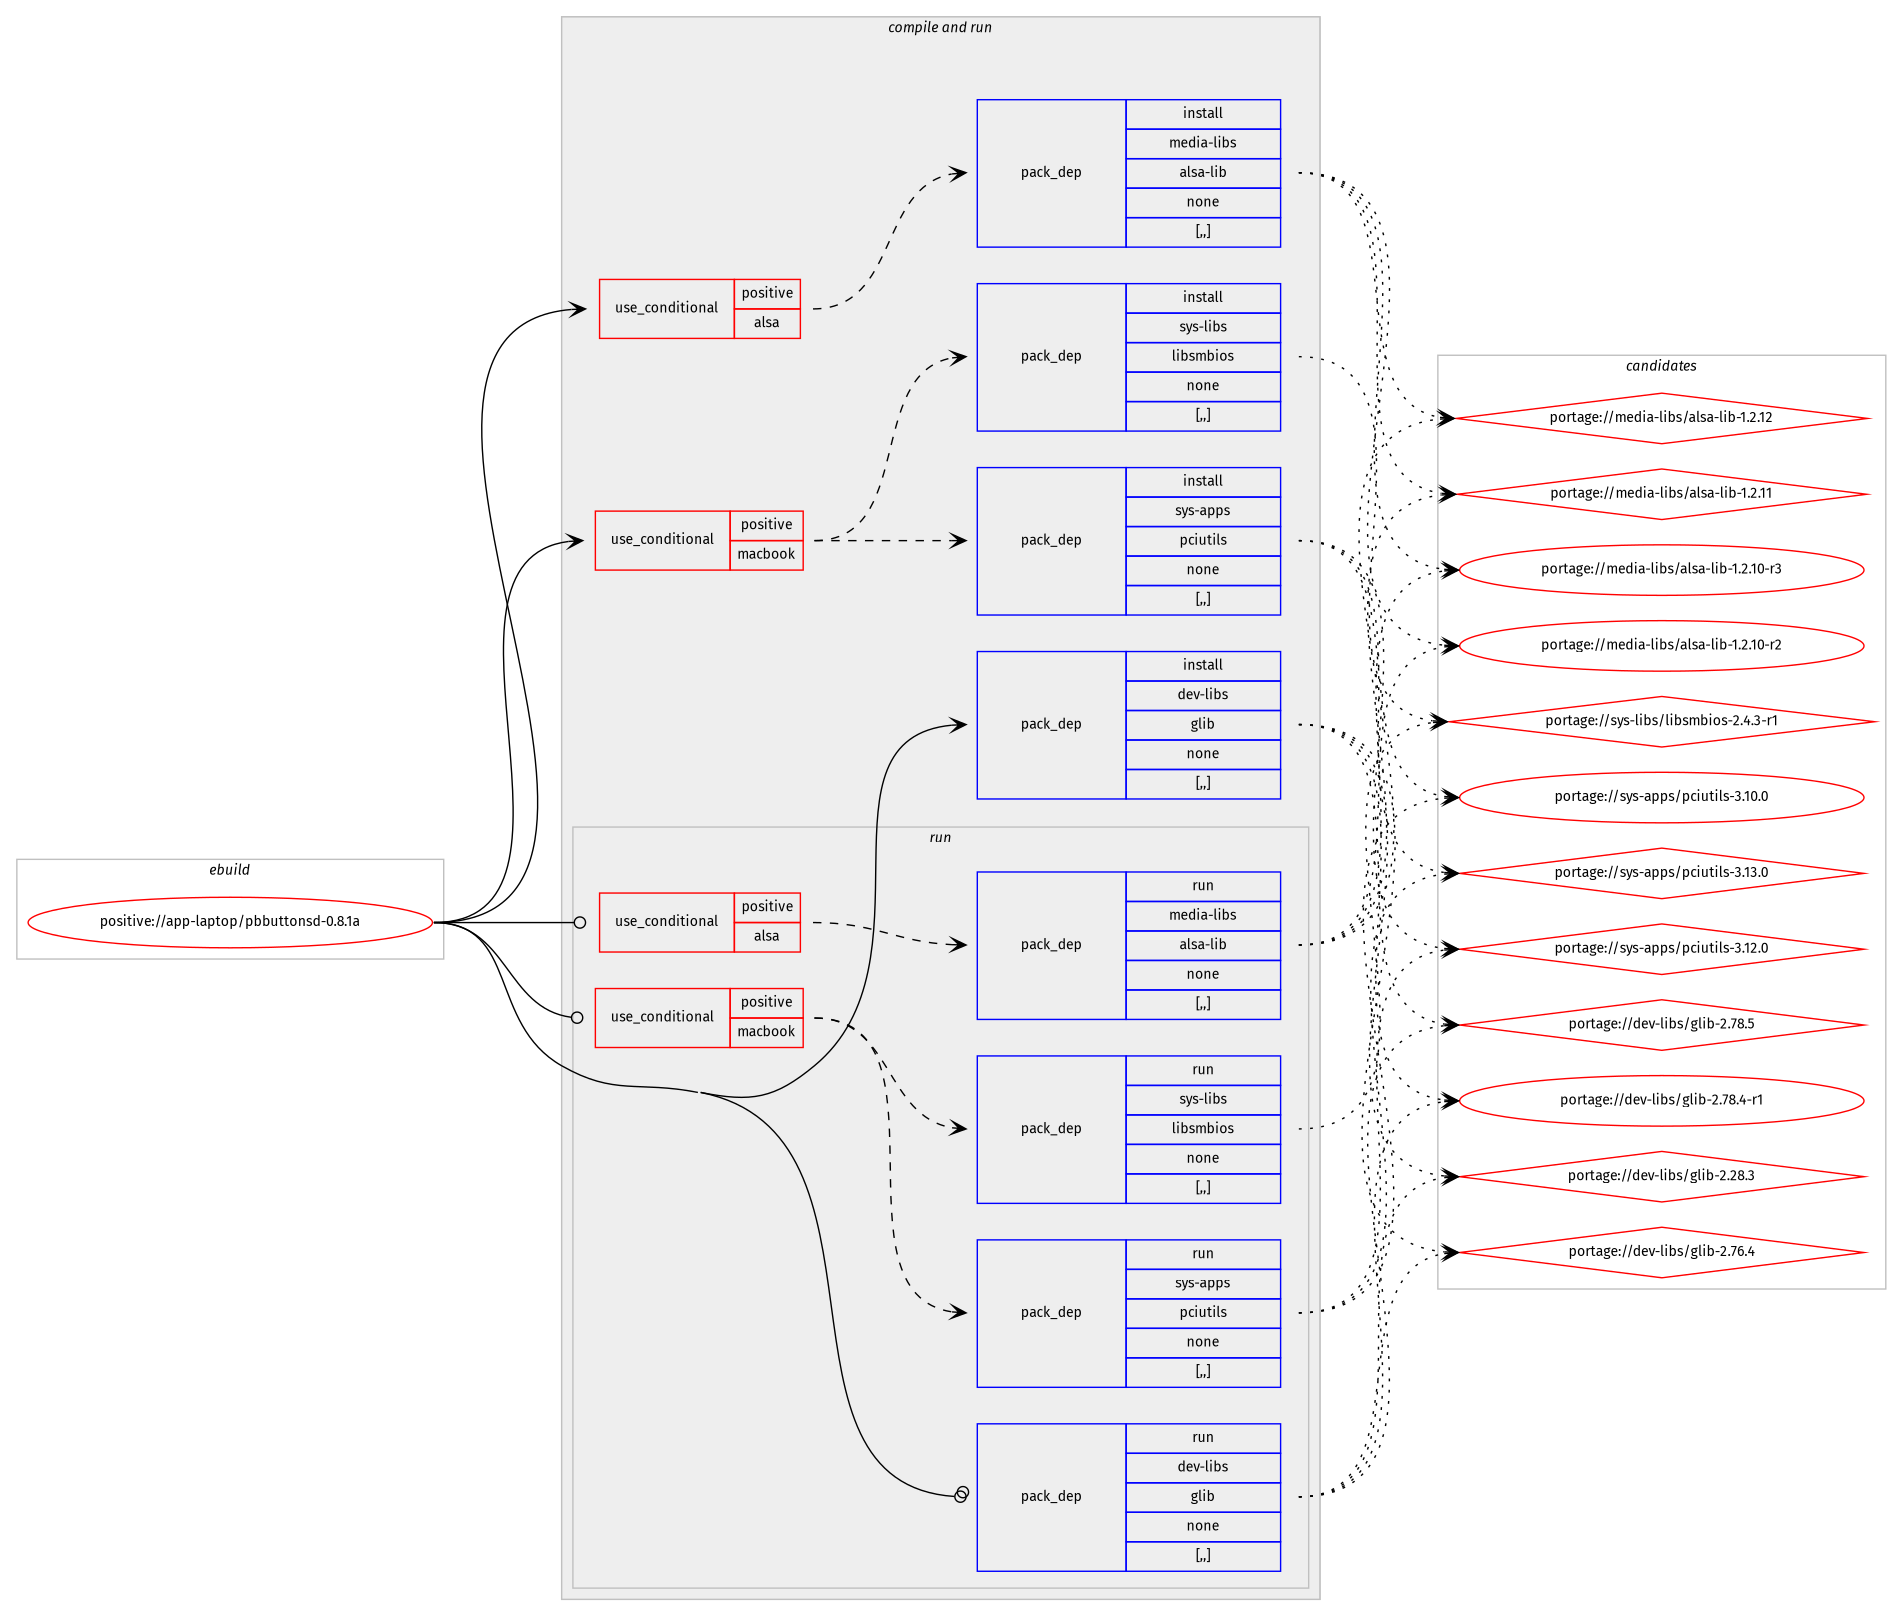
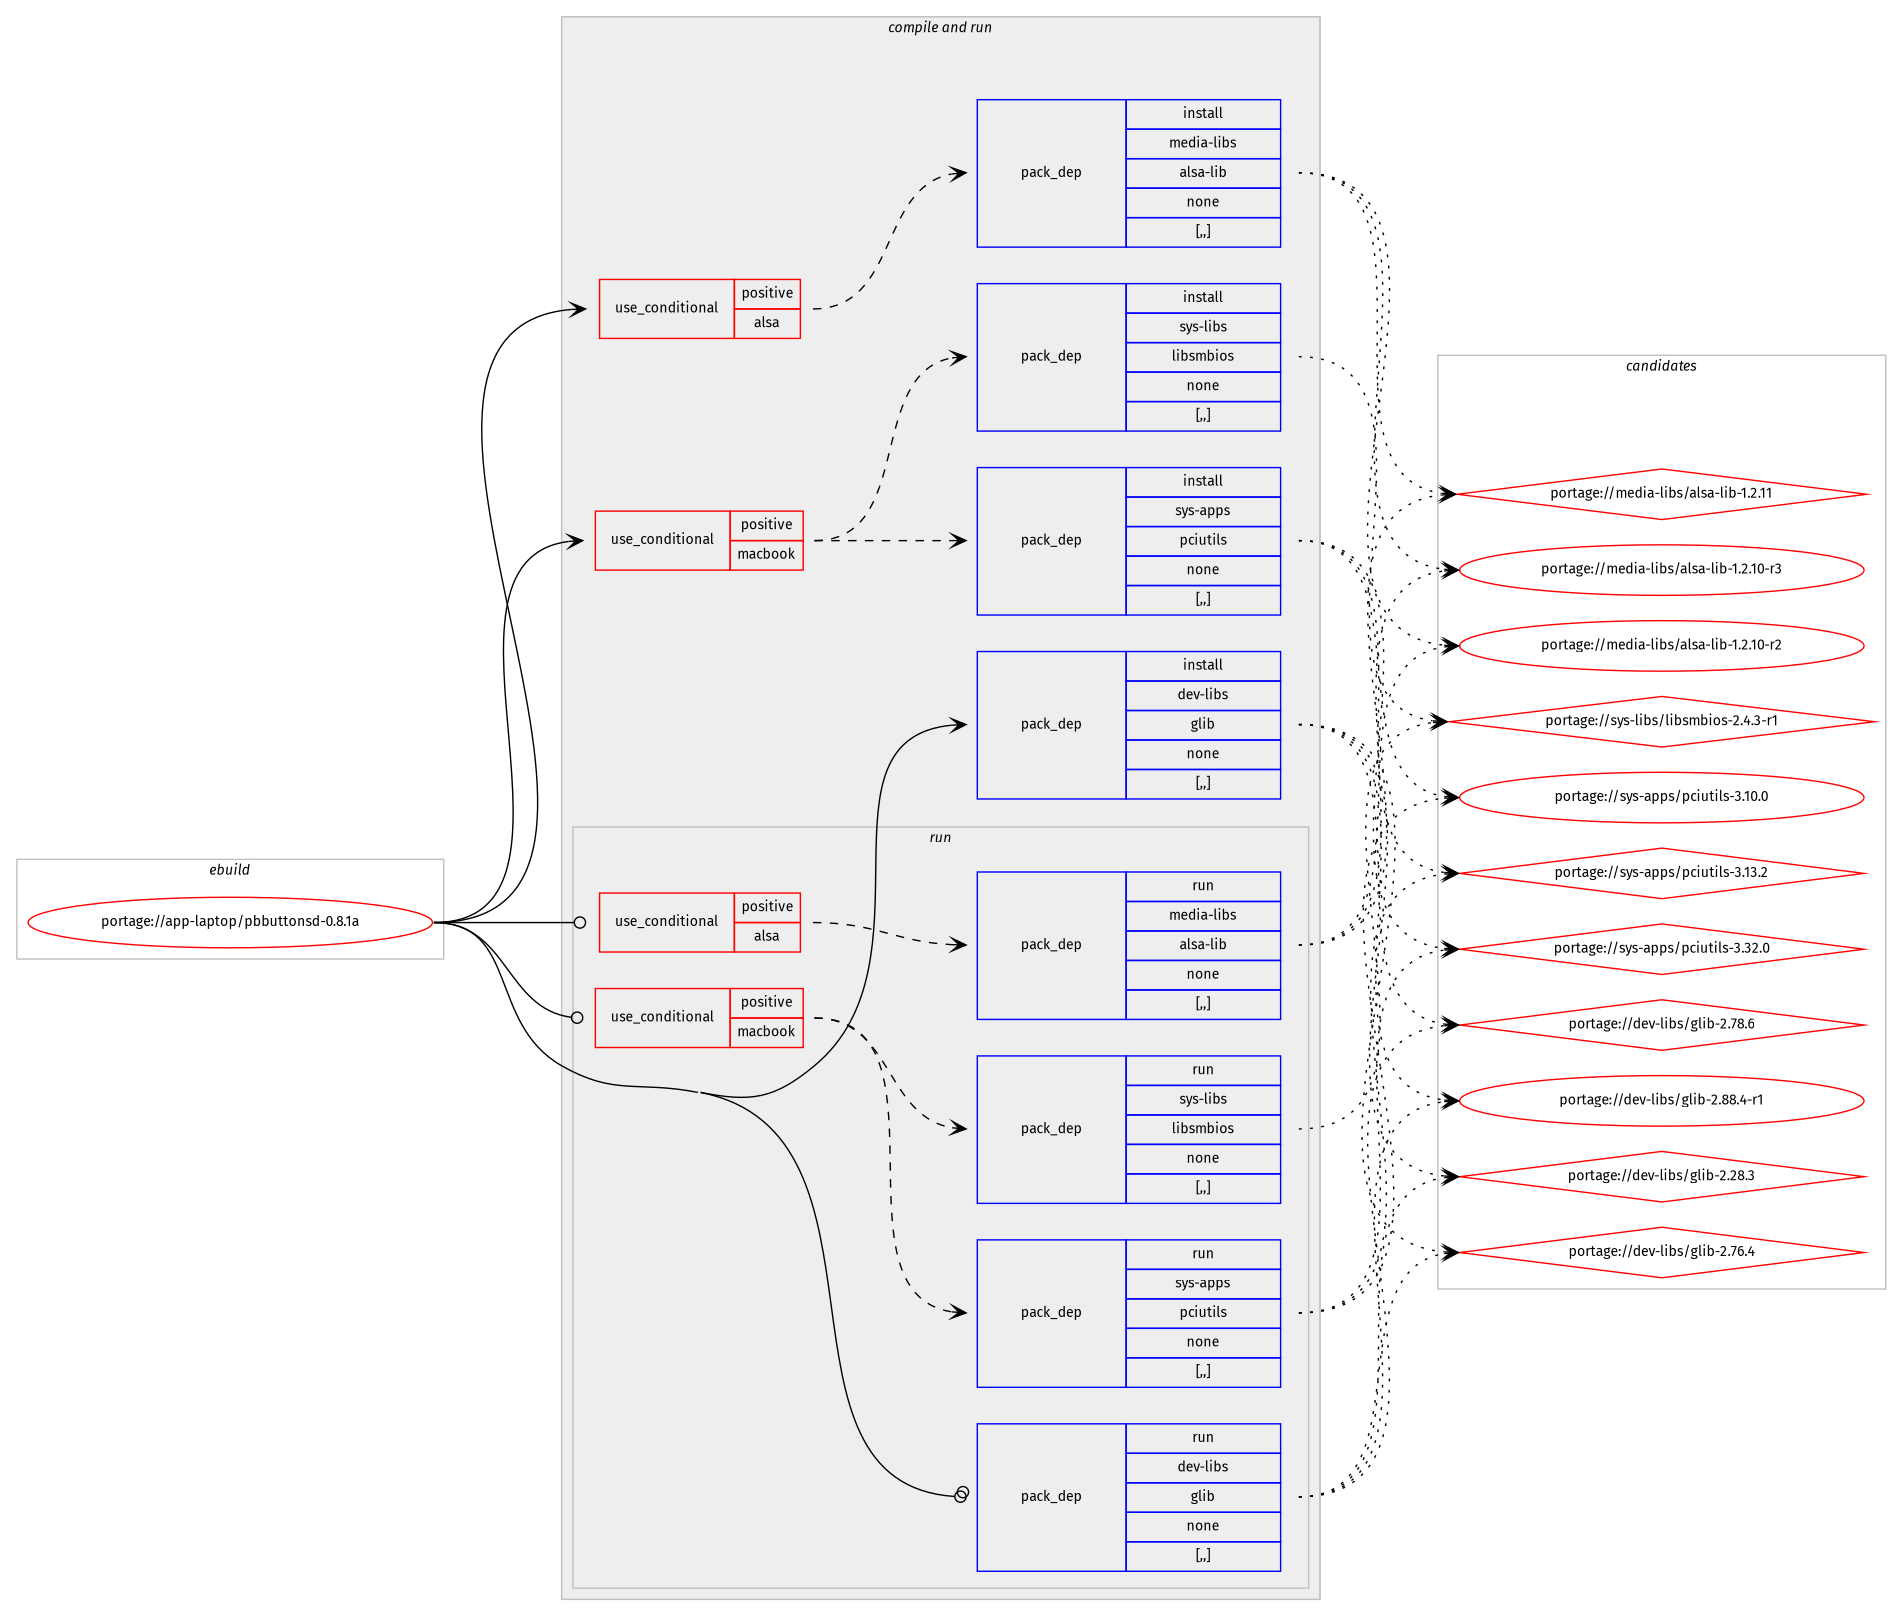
(1662, 418) -> none
(1662, 873) -> (1662, 873)
(230, 923) -> (230, 923)
(1662, 949) -> (1662, 949)
(1662, 1025) -> (1662, 1025)
(1662, 1101) -> (1662, 1101)
